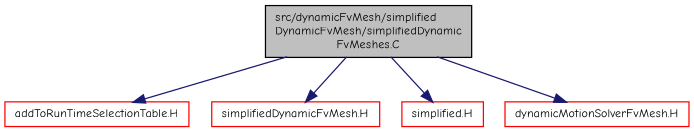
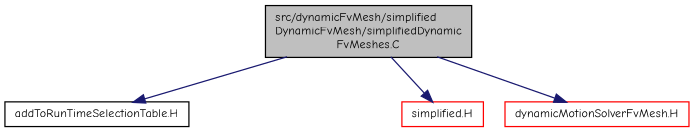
(97, 114) -> (97, 114)
(296, 114) -> none
